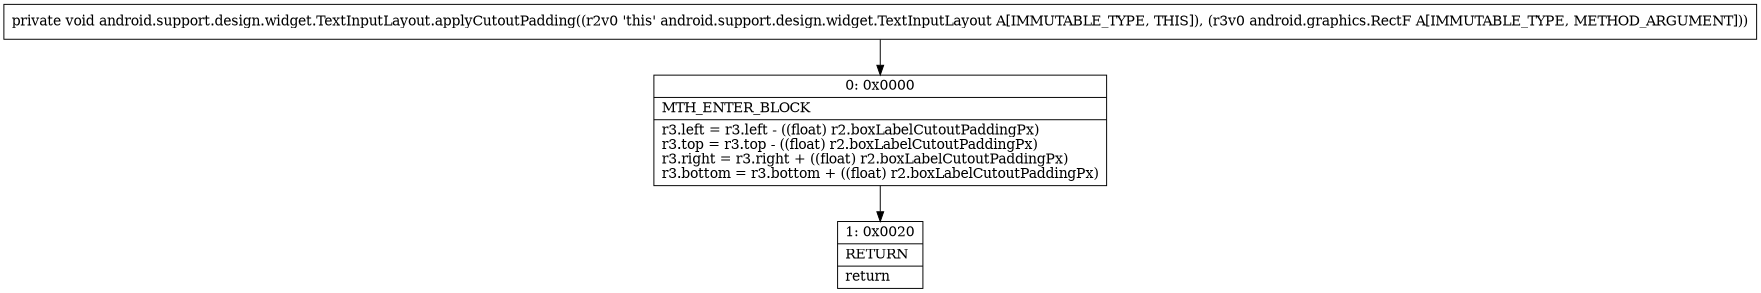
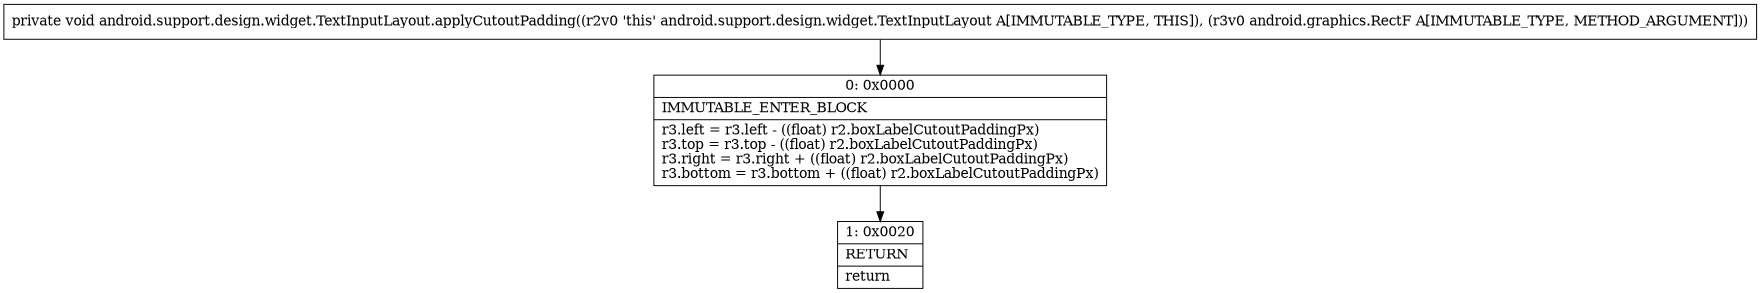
(736, 108) -> (764, 108)
